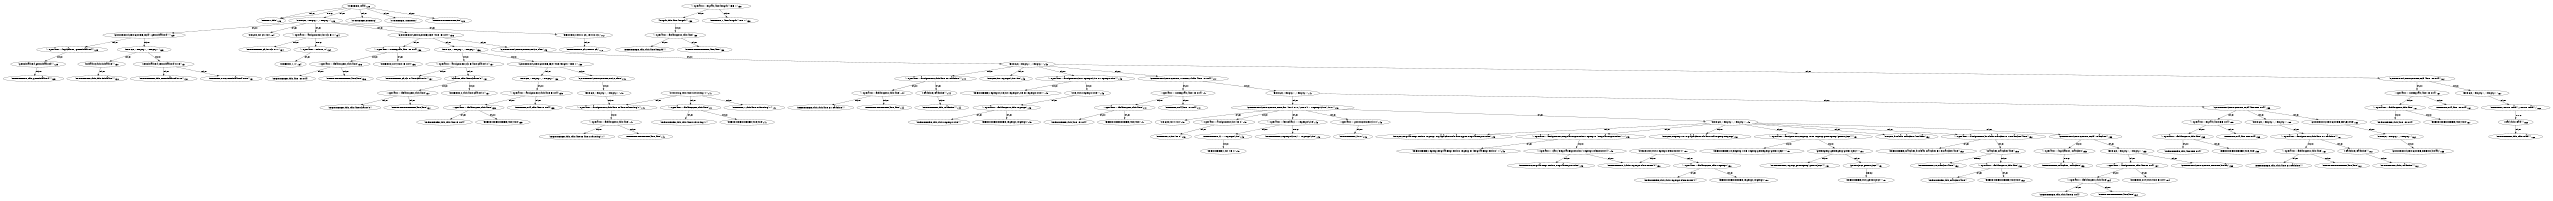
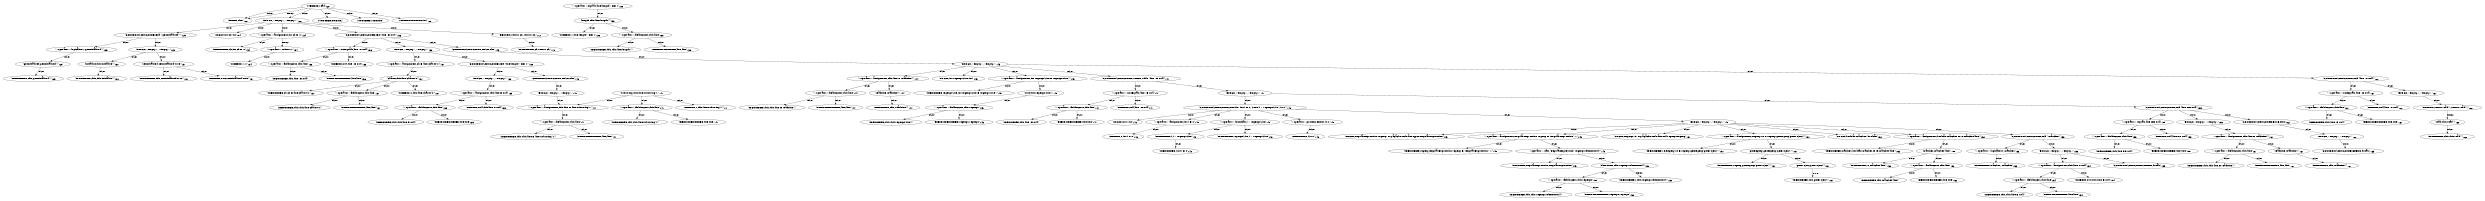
(723, 13) -> (589, 27)
(438, 71) -> (350, 86)
(1296, 129) -> (1248, 129)
(1604, 158) -> (1595, 158)
(1653, 158) -> (1640, 173)
(2067, 158) -> (2000, 158)
